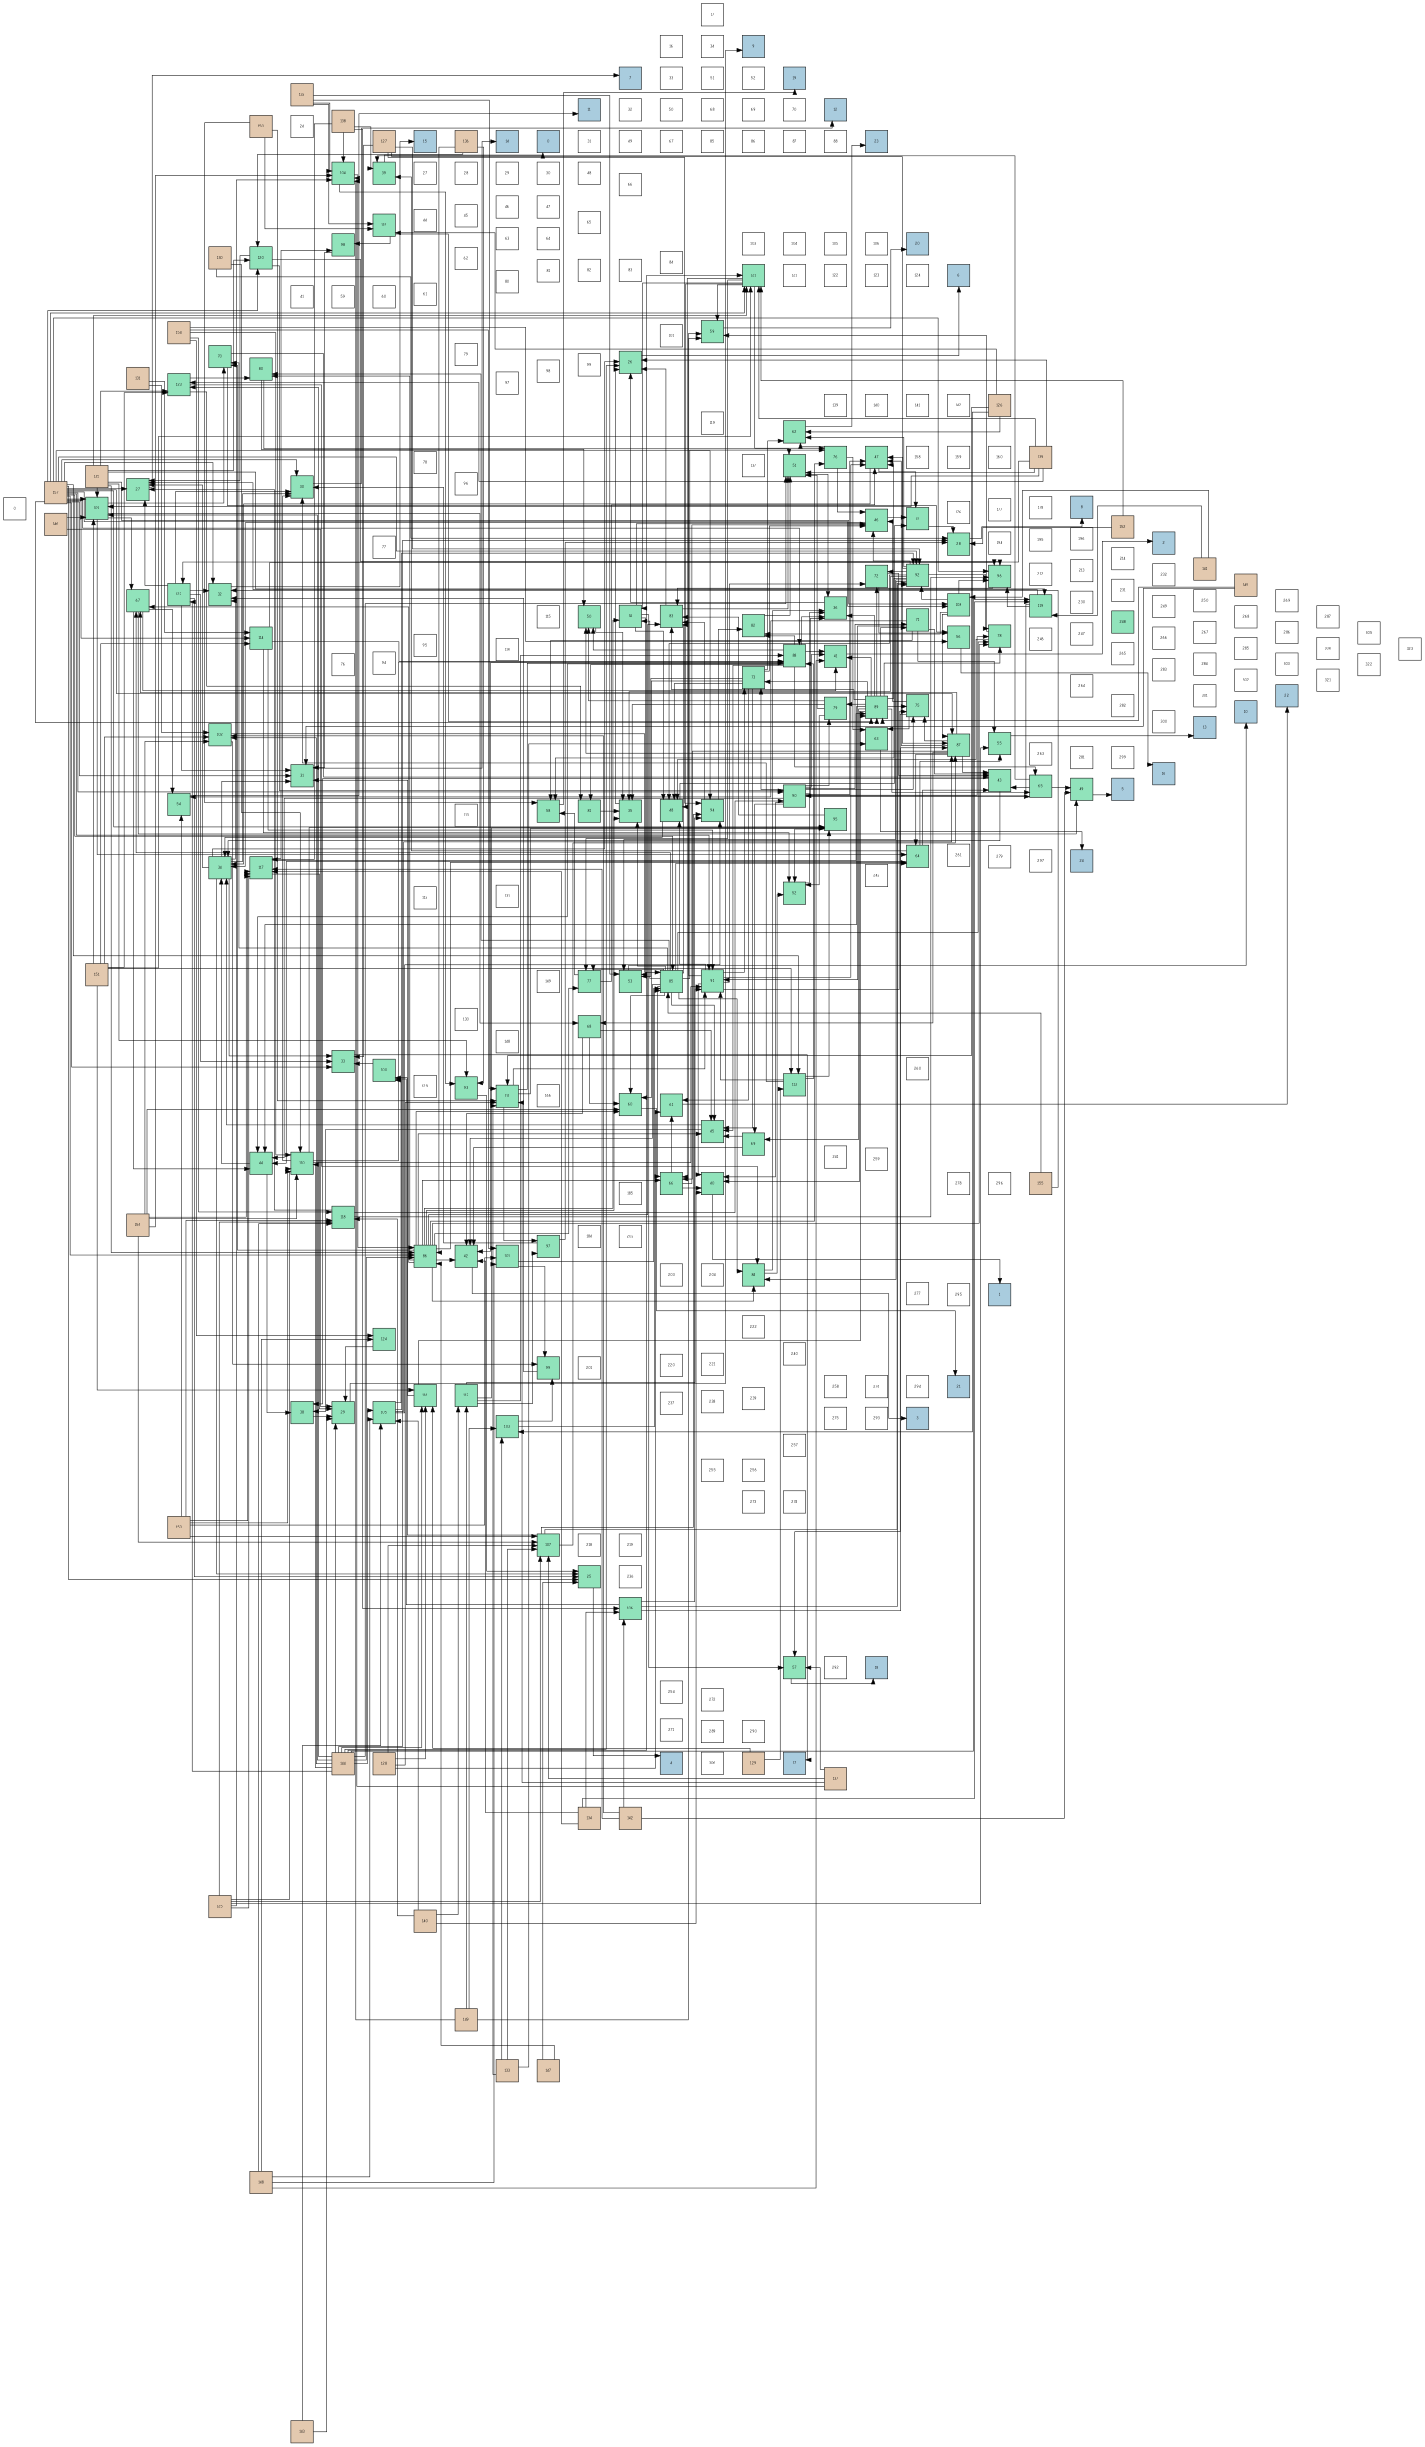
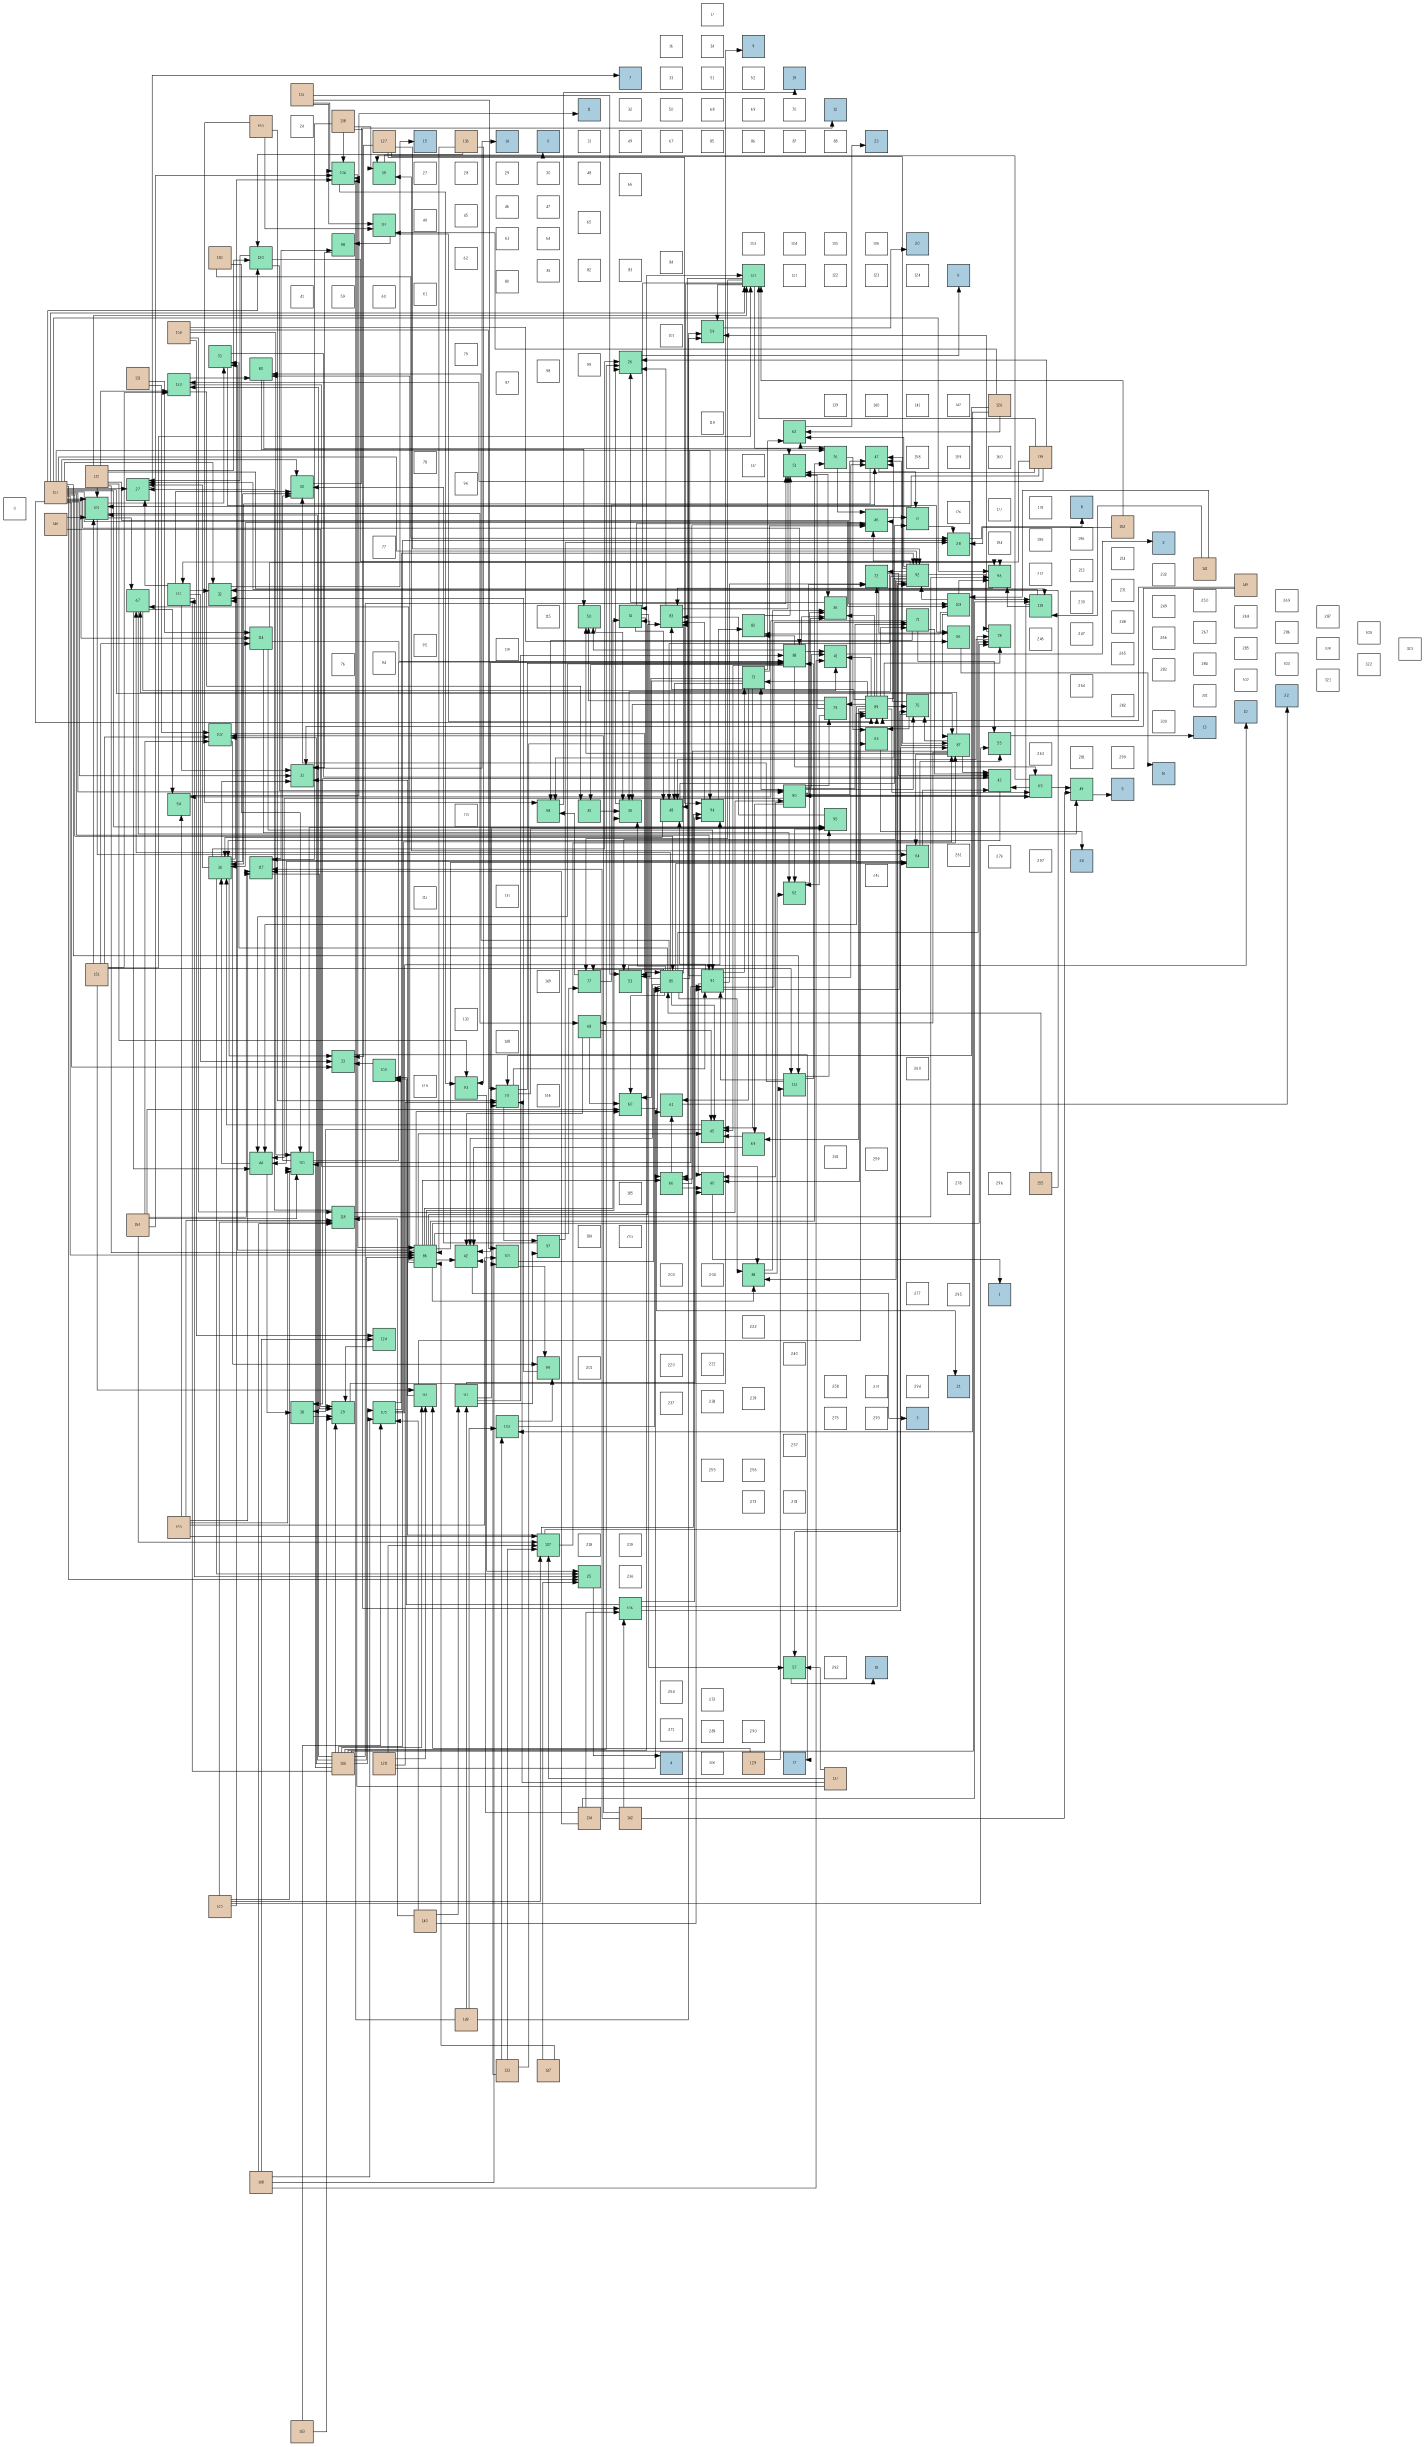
none -> (808, 599)
(1123, 622) -> (1123, 622)
(858, 843) -> (774, 766)
(249, 1532) -> none
